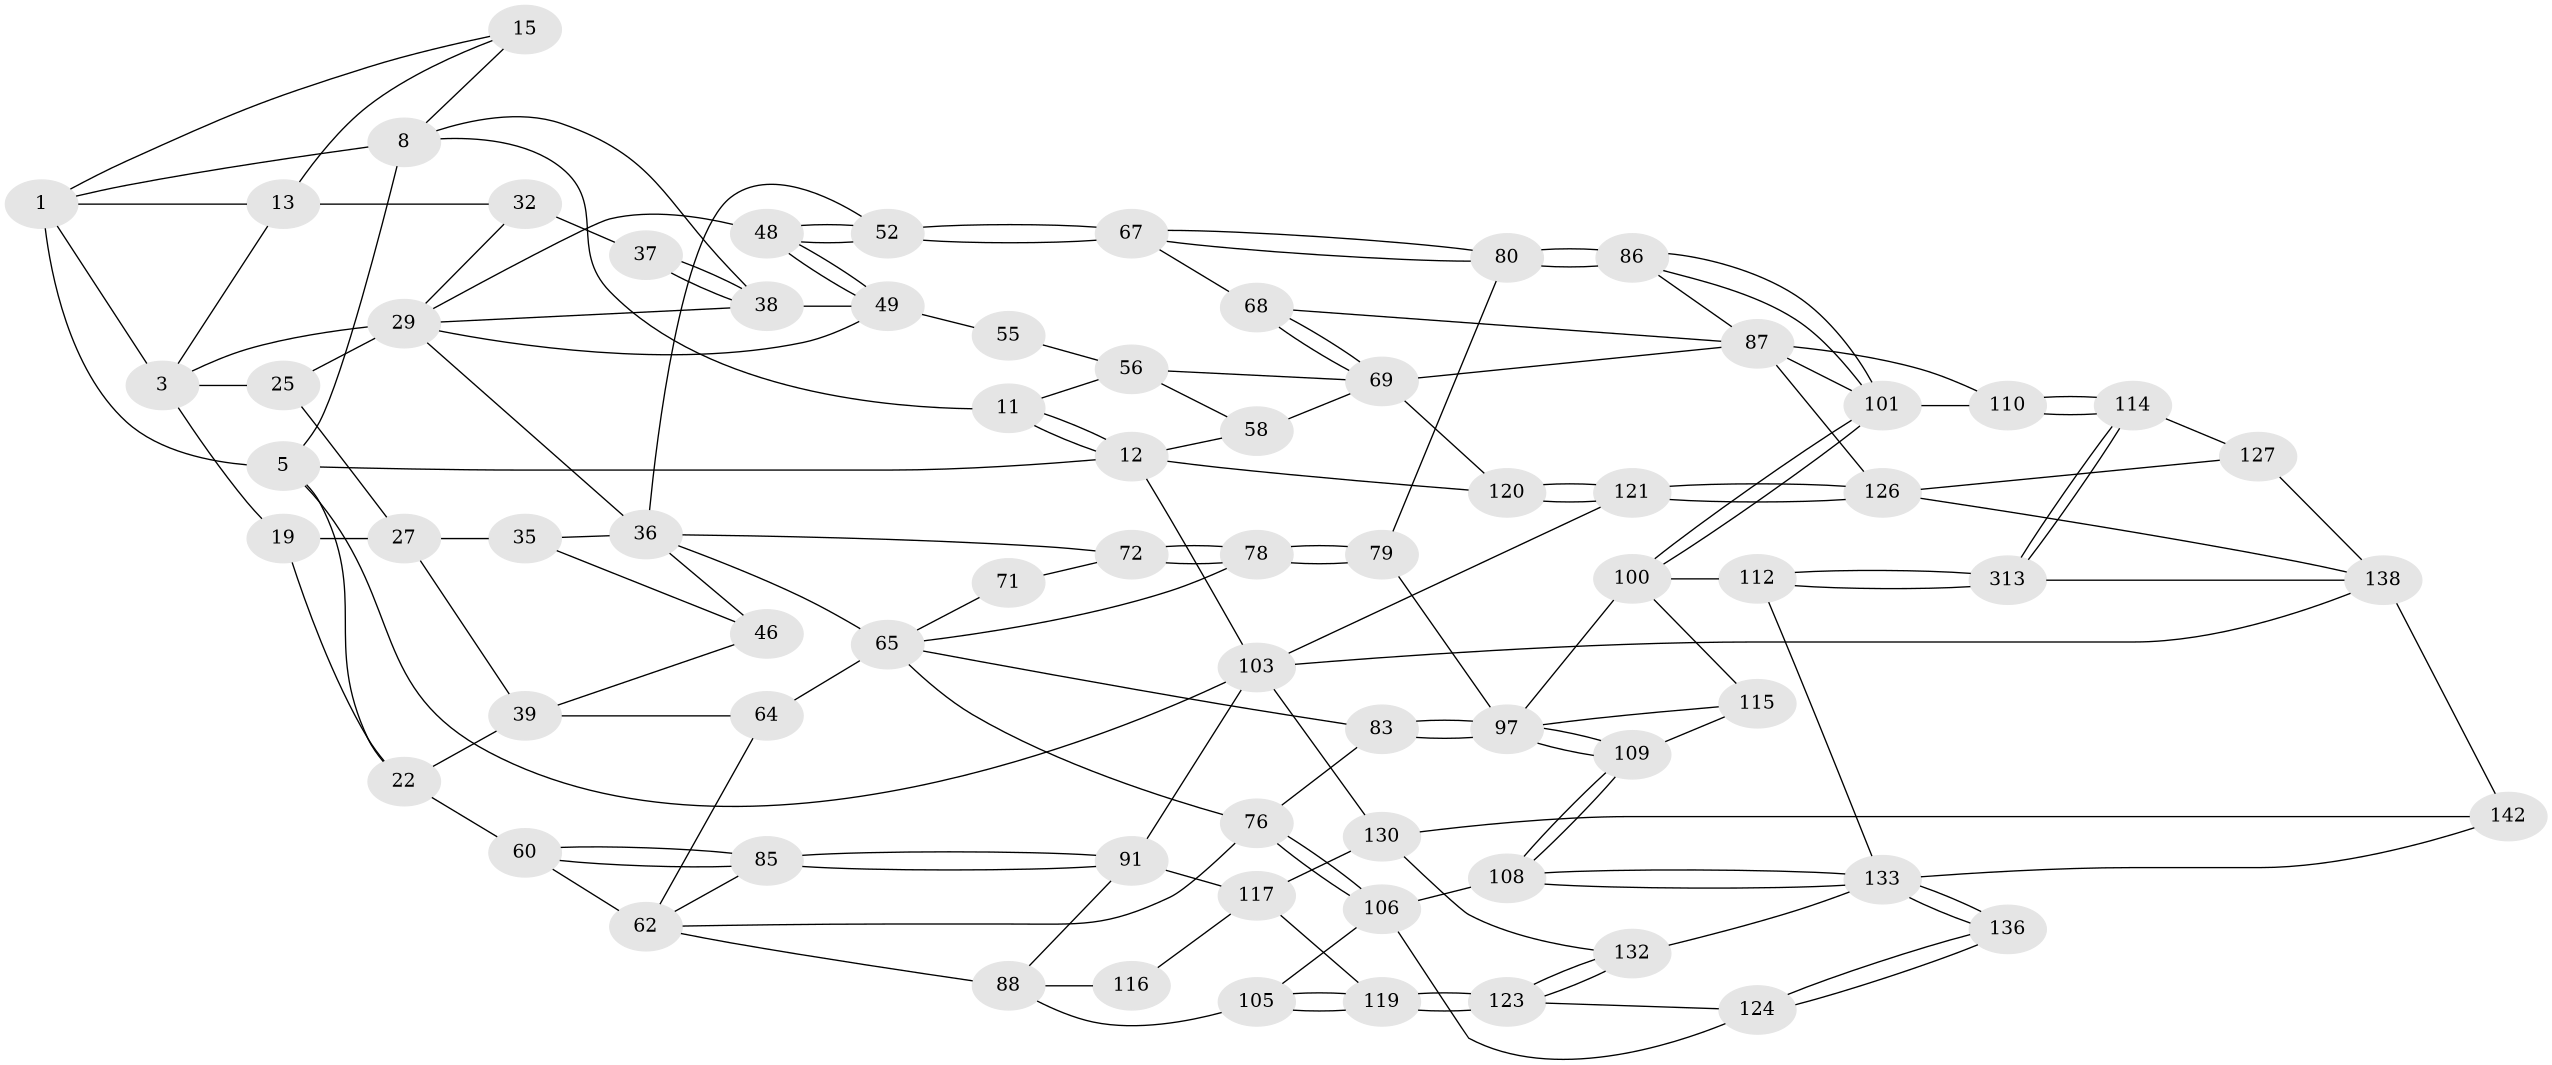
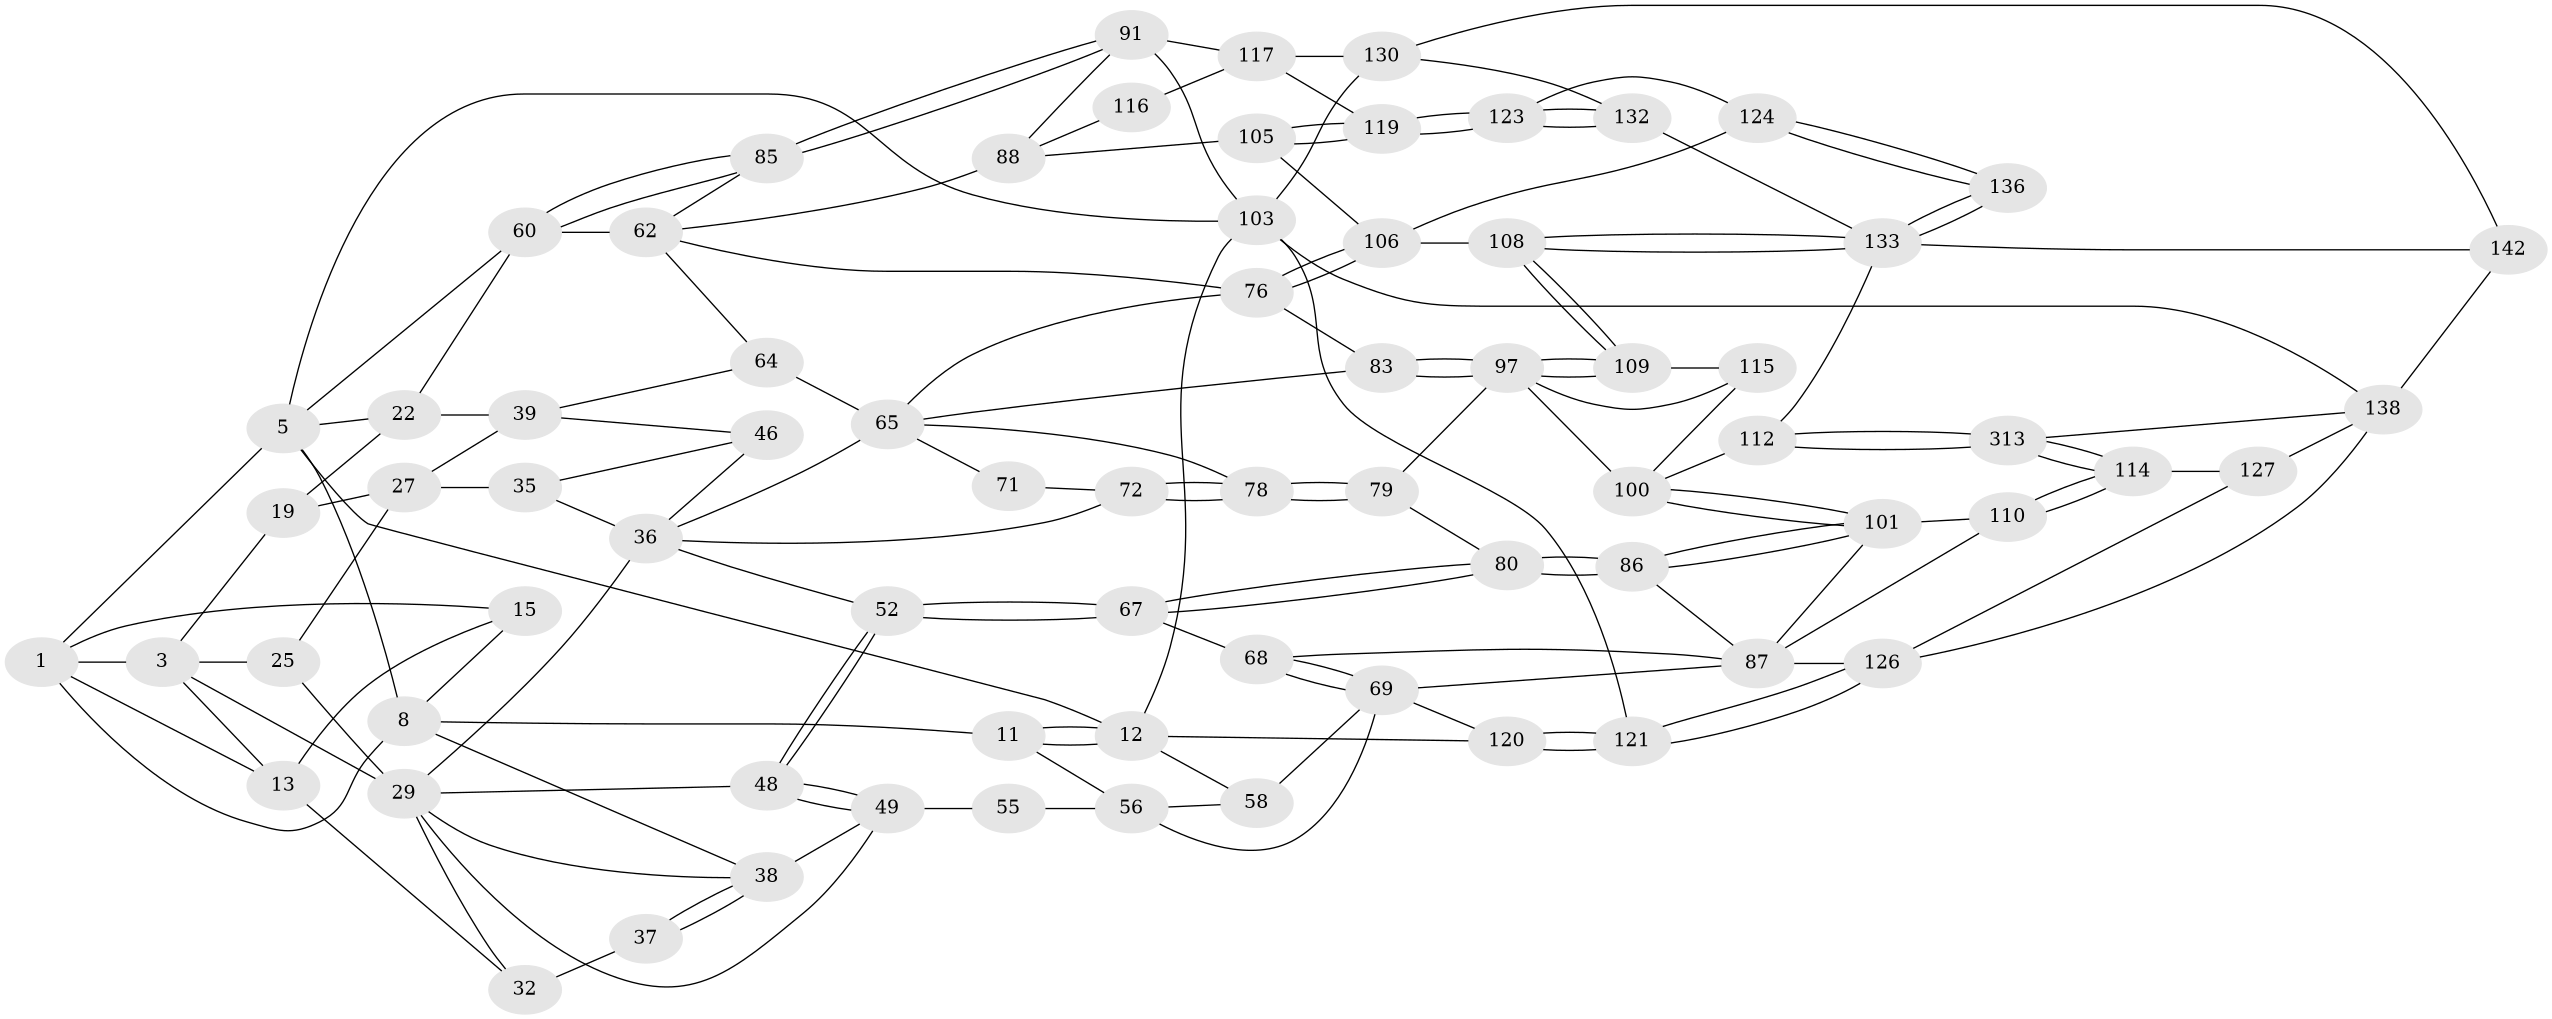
none -> (404, 330)
